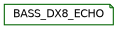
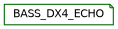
(59, 15) -> (59, 15)
